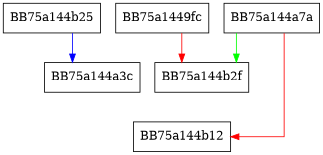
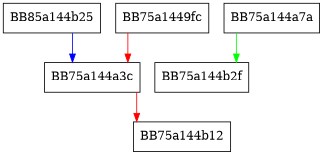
(52, 18) -> (52, 18)
(182, 44) -> (128, 44)
(284, 108) -> (137, 103)
